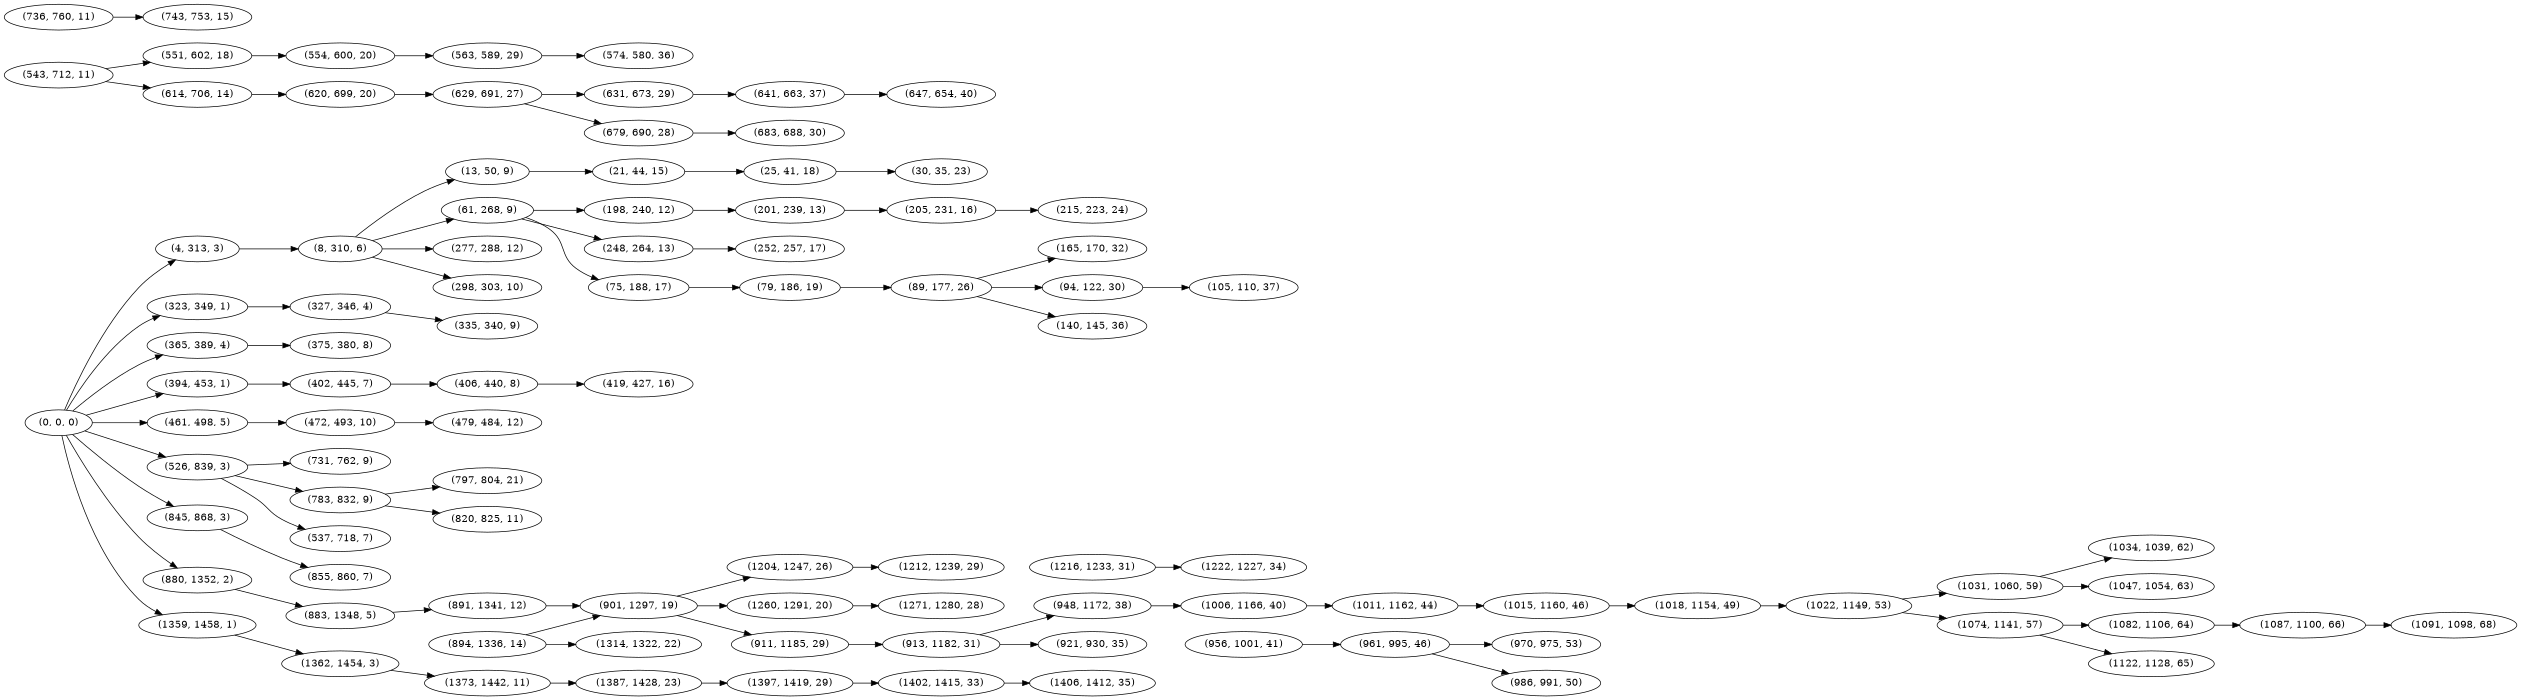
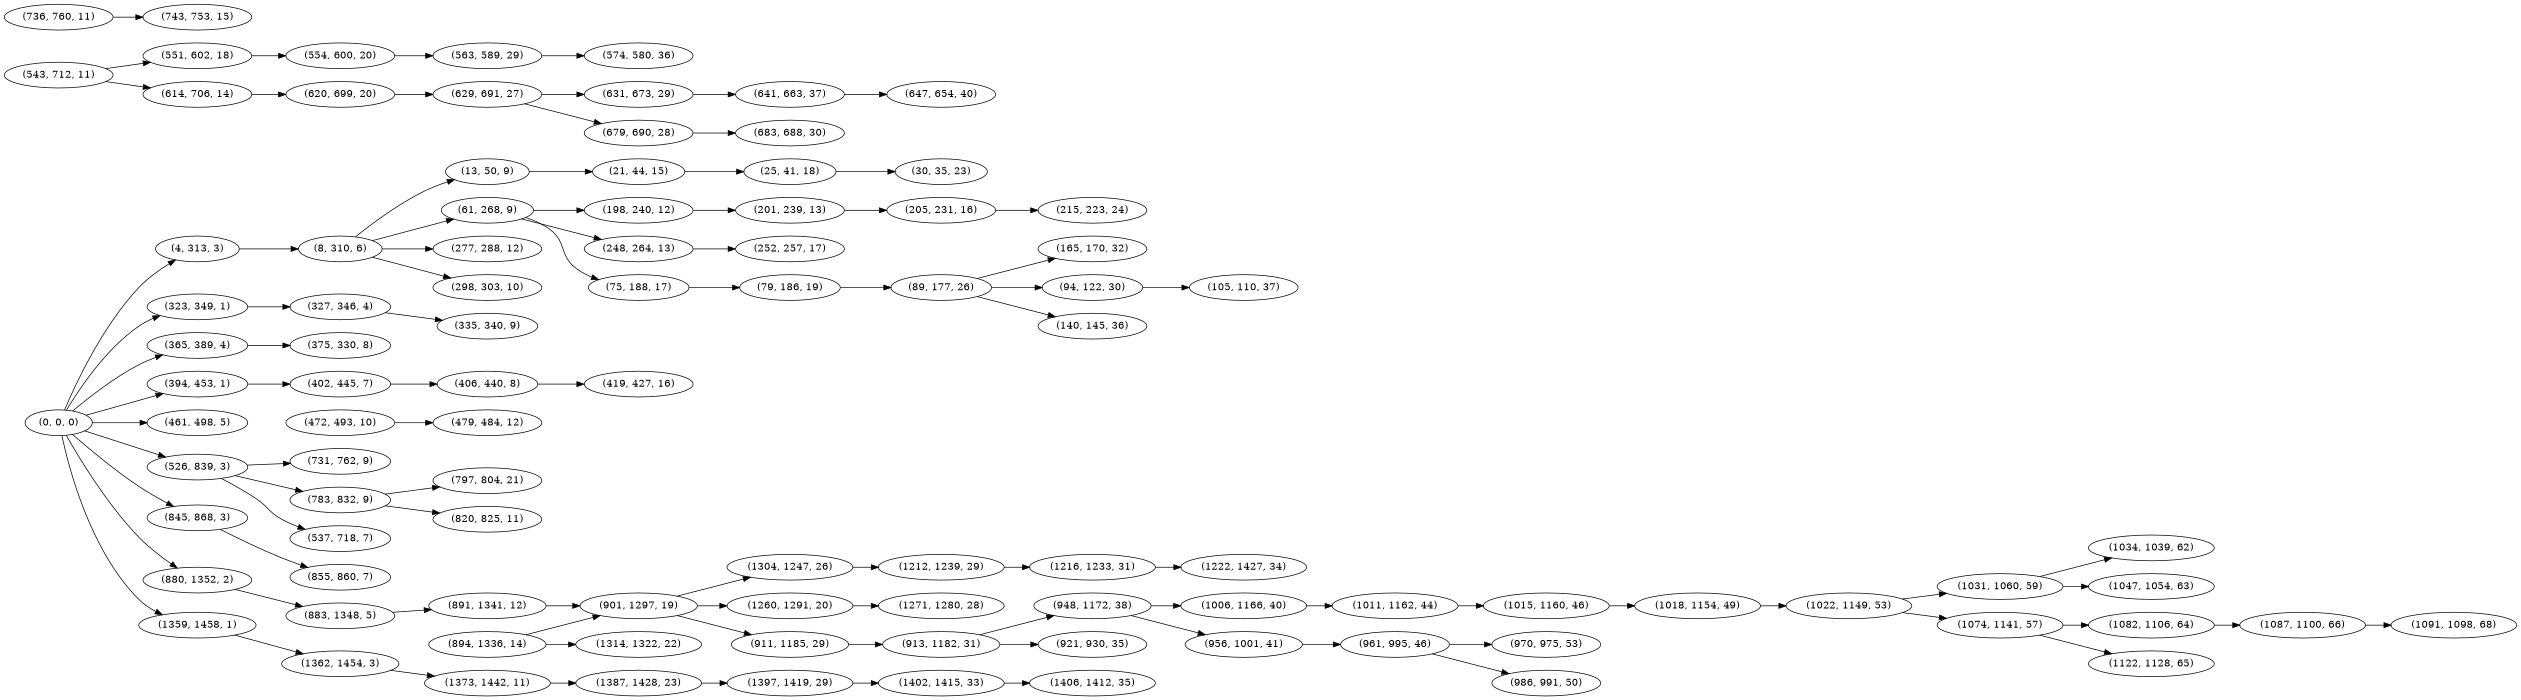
(340, 345) -> (340, 345)
(263, 423) -> none
(790, 567) -> (790, 567)
none -> (1013, 567)
(1244, 567) -> (1244, 567)
none -> (1165, 624)
